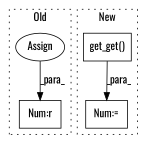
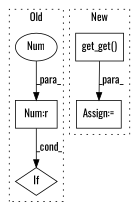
(40, 47) -> (36, 47)
(107, 114) -> (99, 114)
none -> (36, 181)
